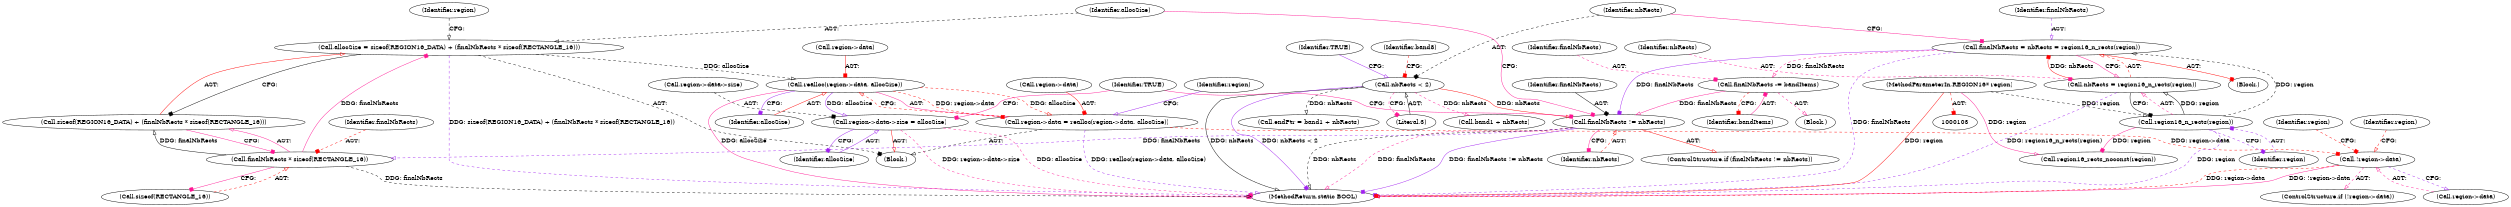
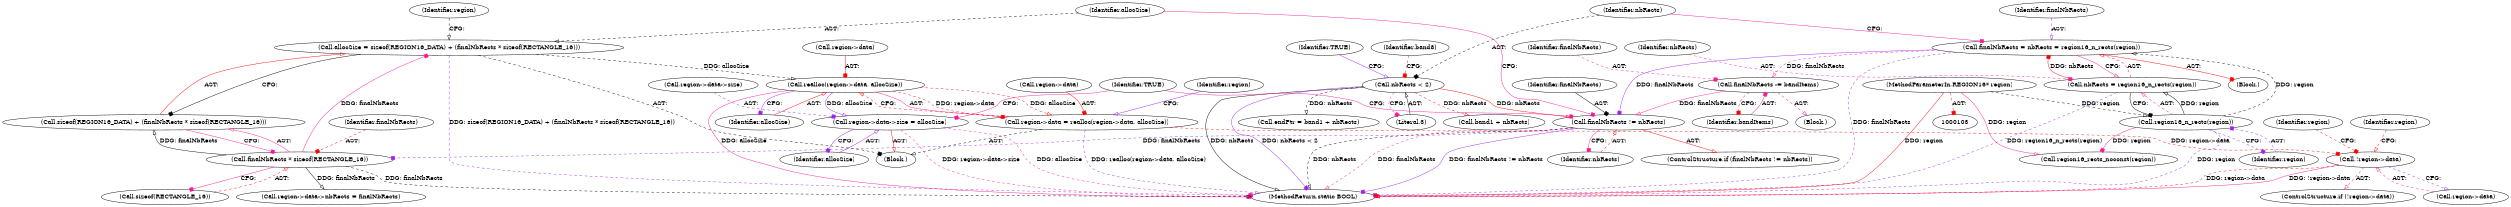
(1439, 105) -> (1439, 105)
(771, 110) -> (771, 110)
(985, 145) -> (985, 145)
none -> (331, 197)
